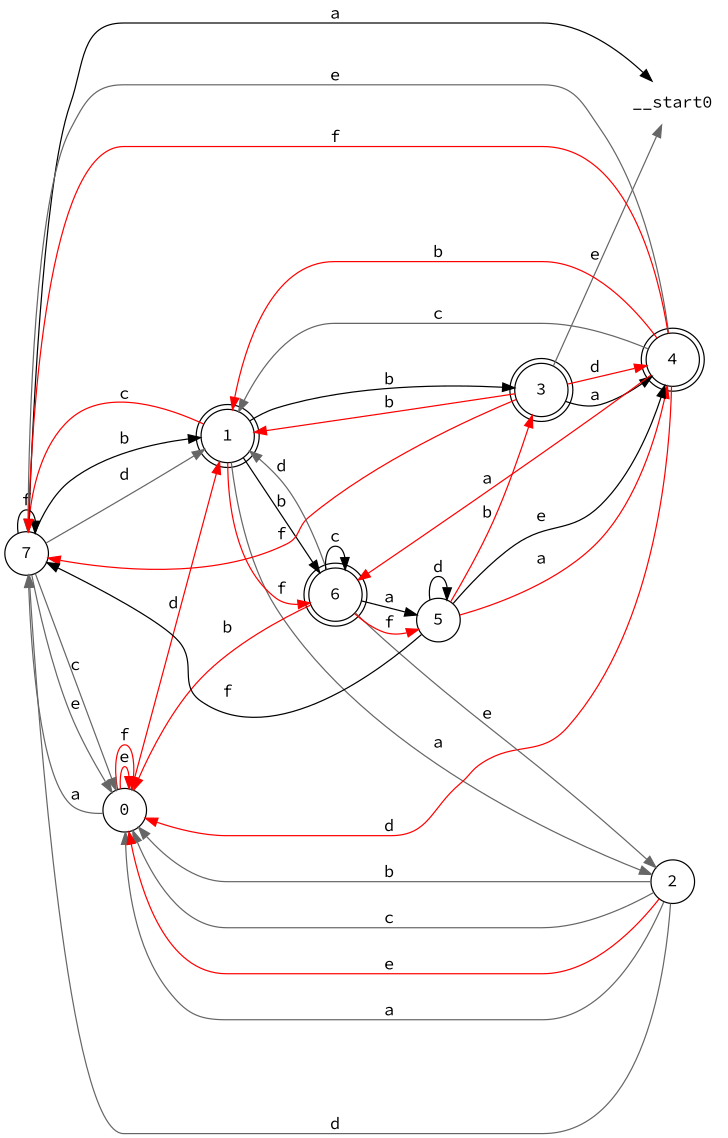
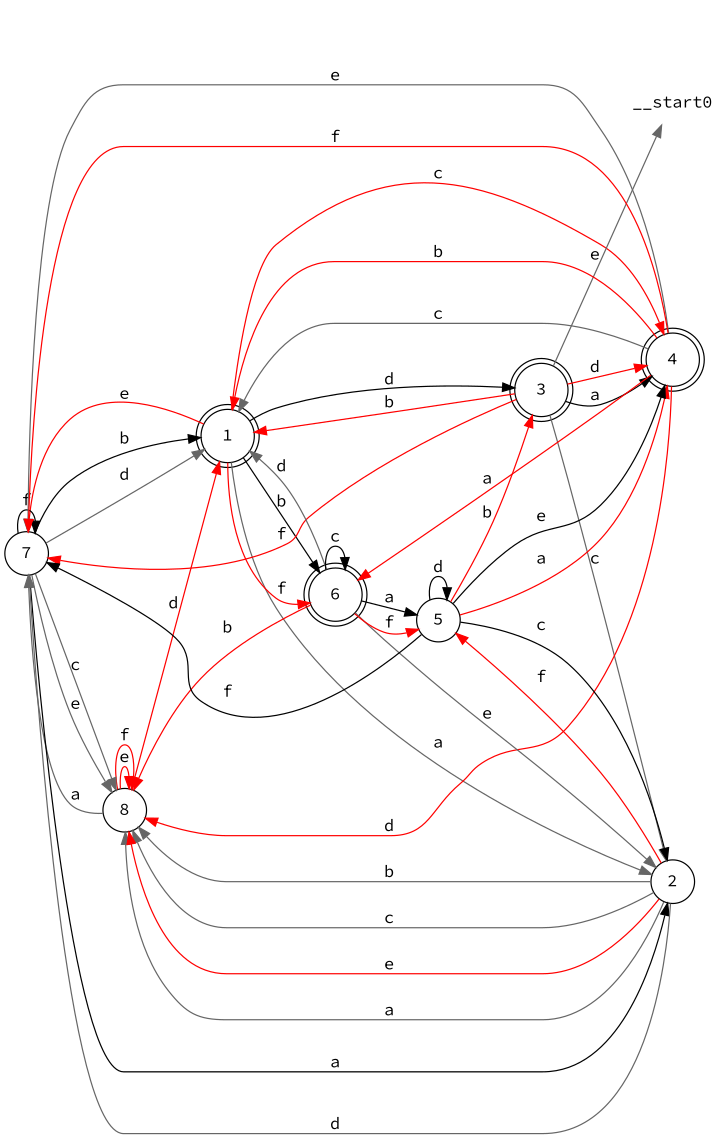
(122, 23) -> (184, 1072)
none -> (400, 185)
(389, 380) -> (389, 380)
(125, 394) -> (125, 394)
none -> (608, 632)
none -> (599, 699)
none -> (574, 743)
(125, 810) -> (125, 810)
